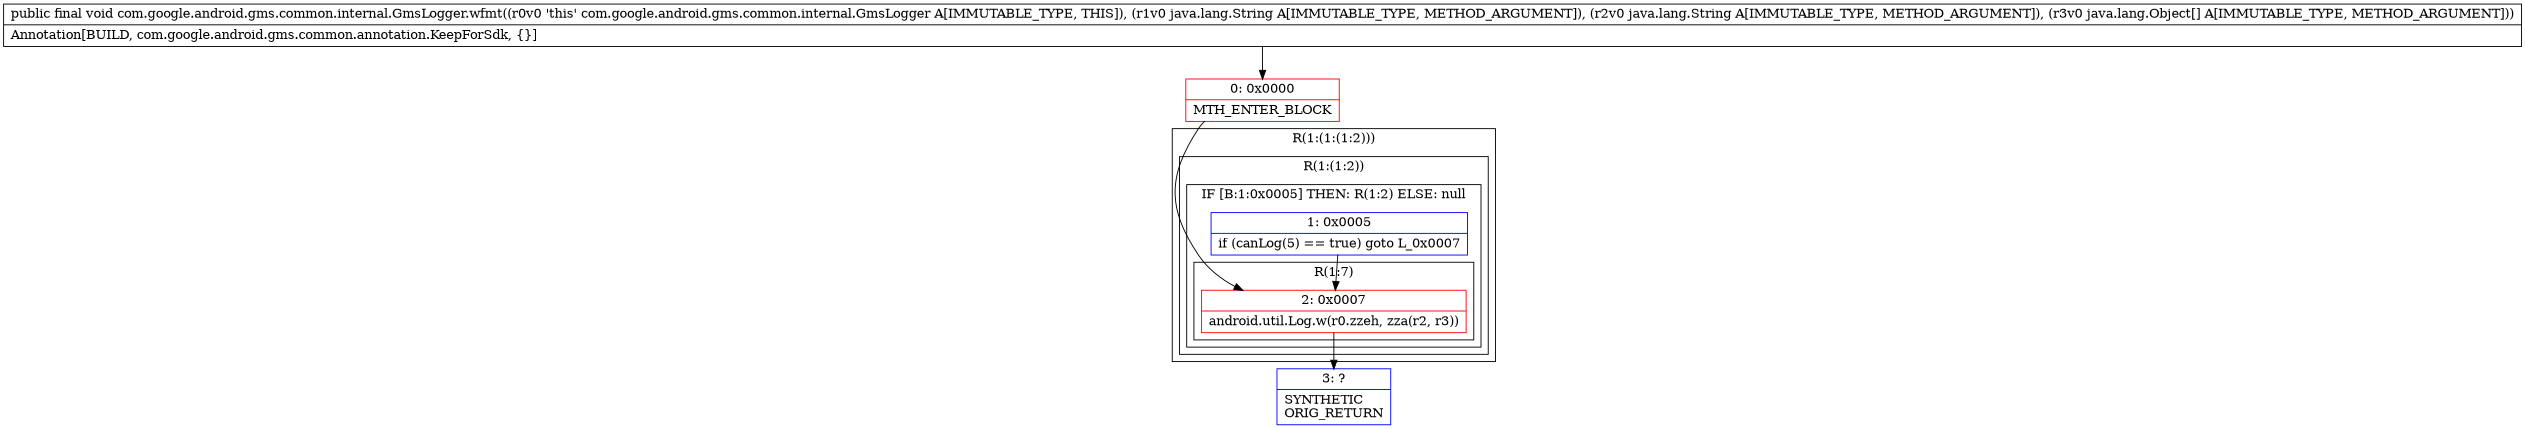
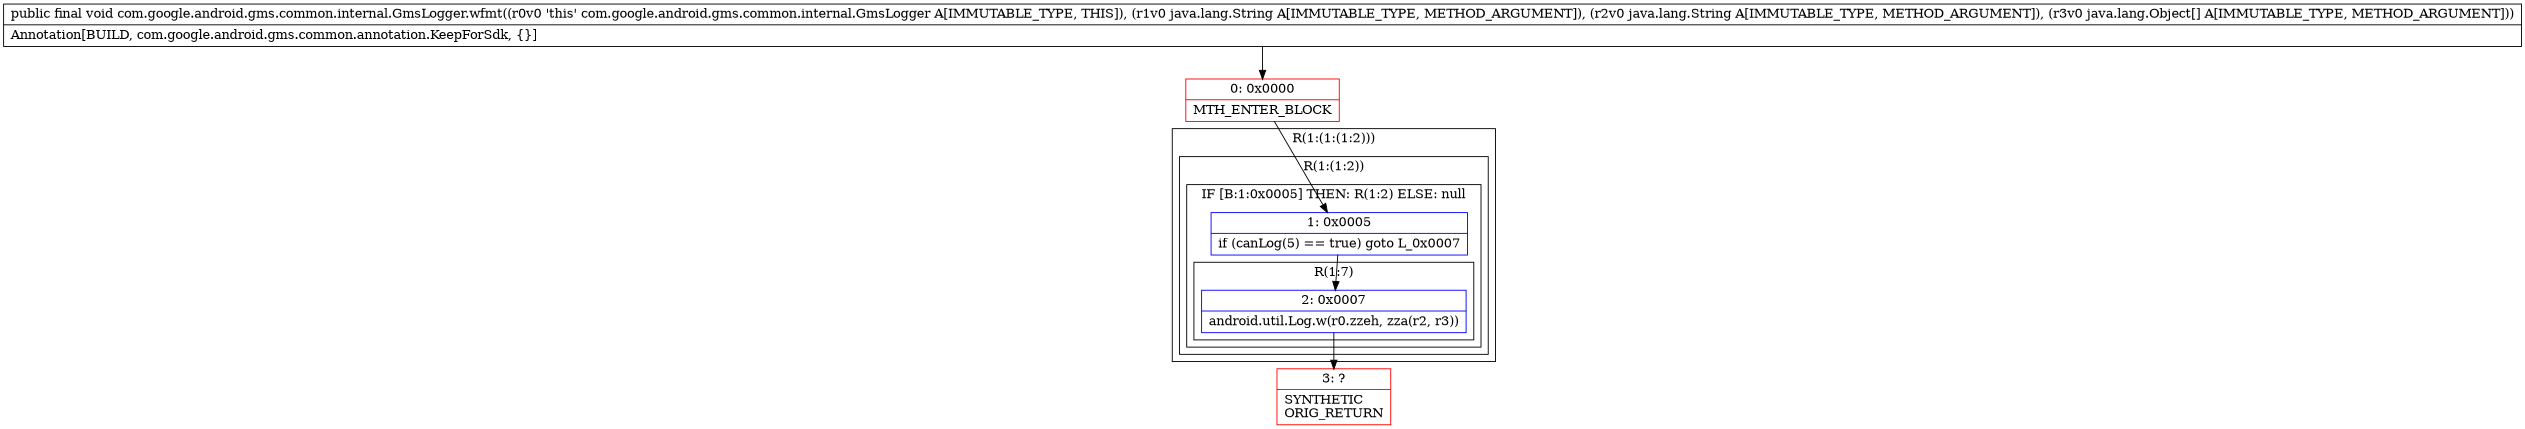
(1193, 247) -> (1299, 163)
(1334, 311) -> (1334, 311)
(1334, 397) -> (1334, 397)
